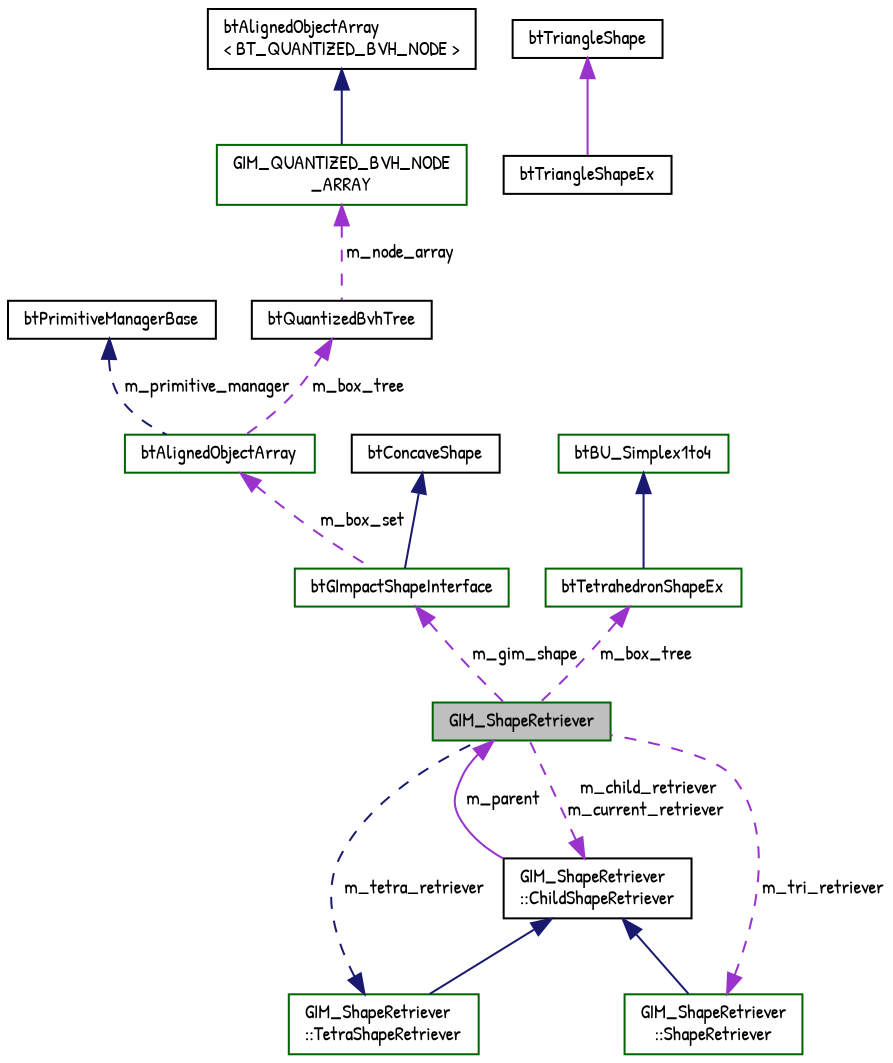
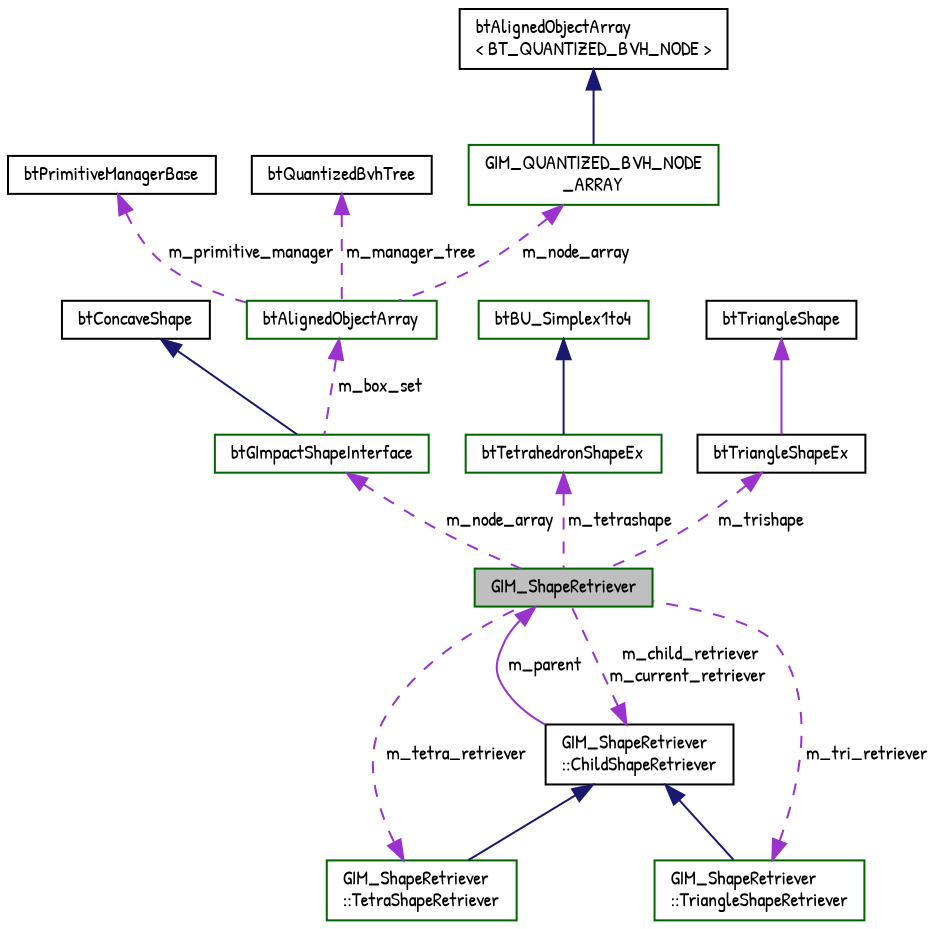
(342, 263) -> (477, 267)
(357, 387) -> (409, 253)
(126, 405) -> (175, 272)
none -> (680, 533)
(523, 655) -> (499, 521)
(645, 655) -> (619, 521)
(356, 832) -> (399, 697)
(714, 1024) -> (759, 890)
